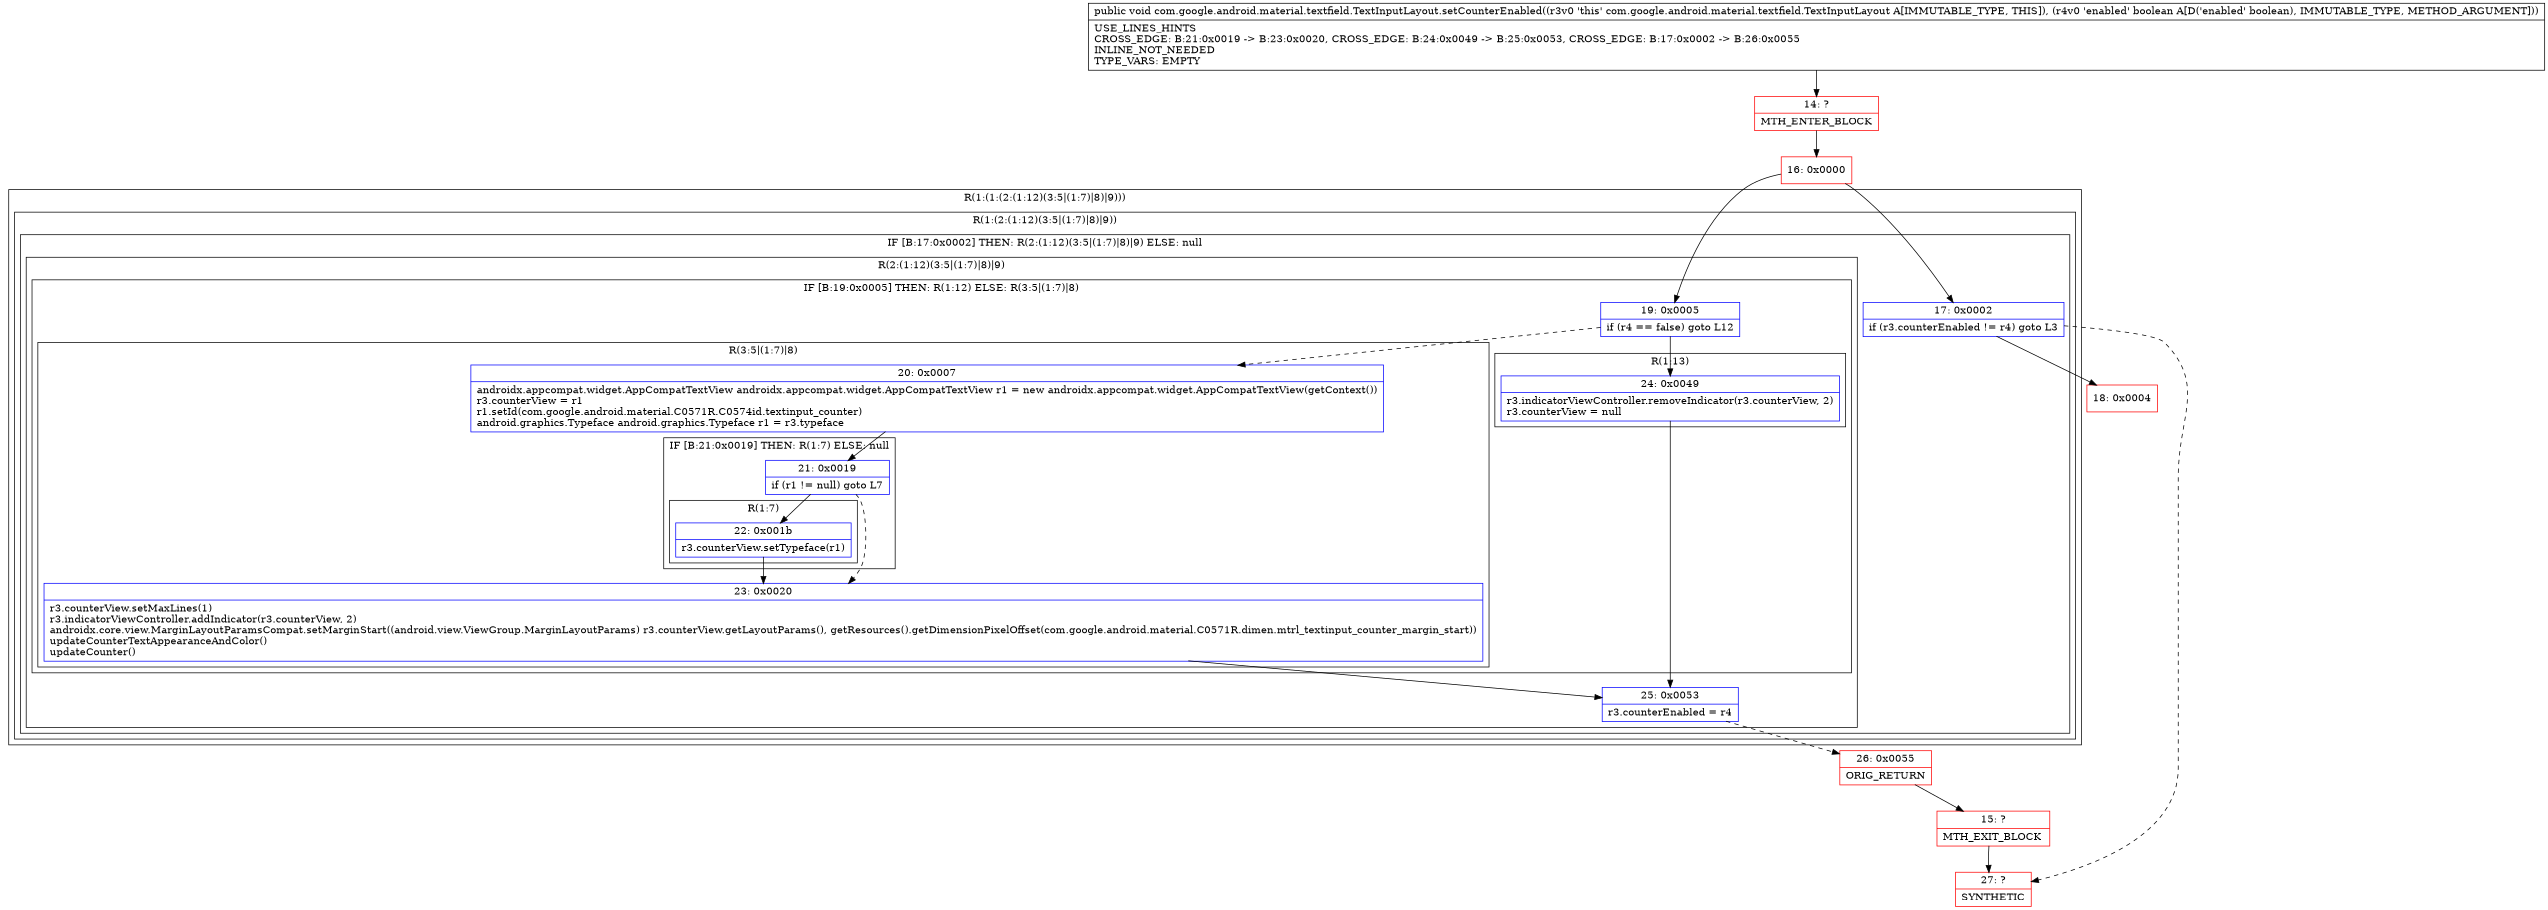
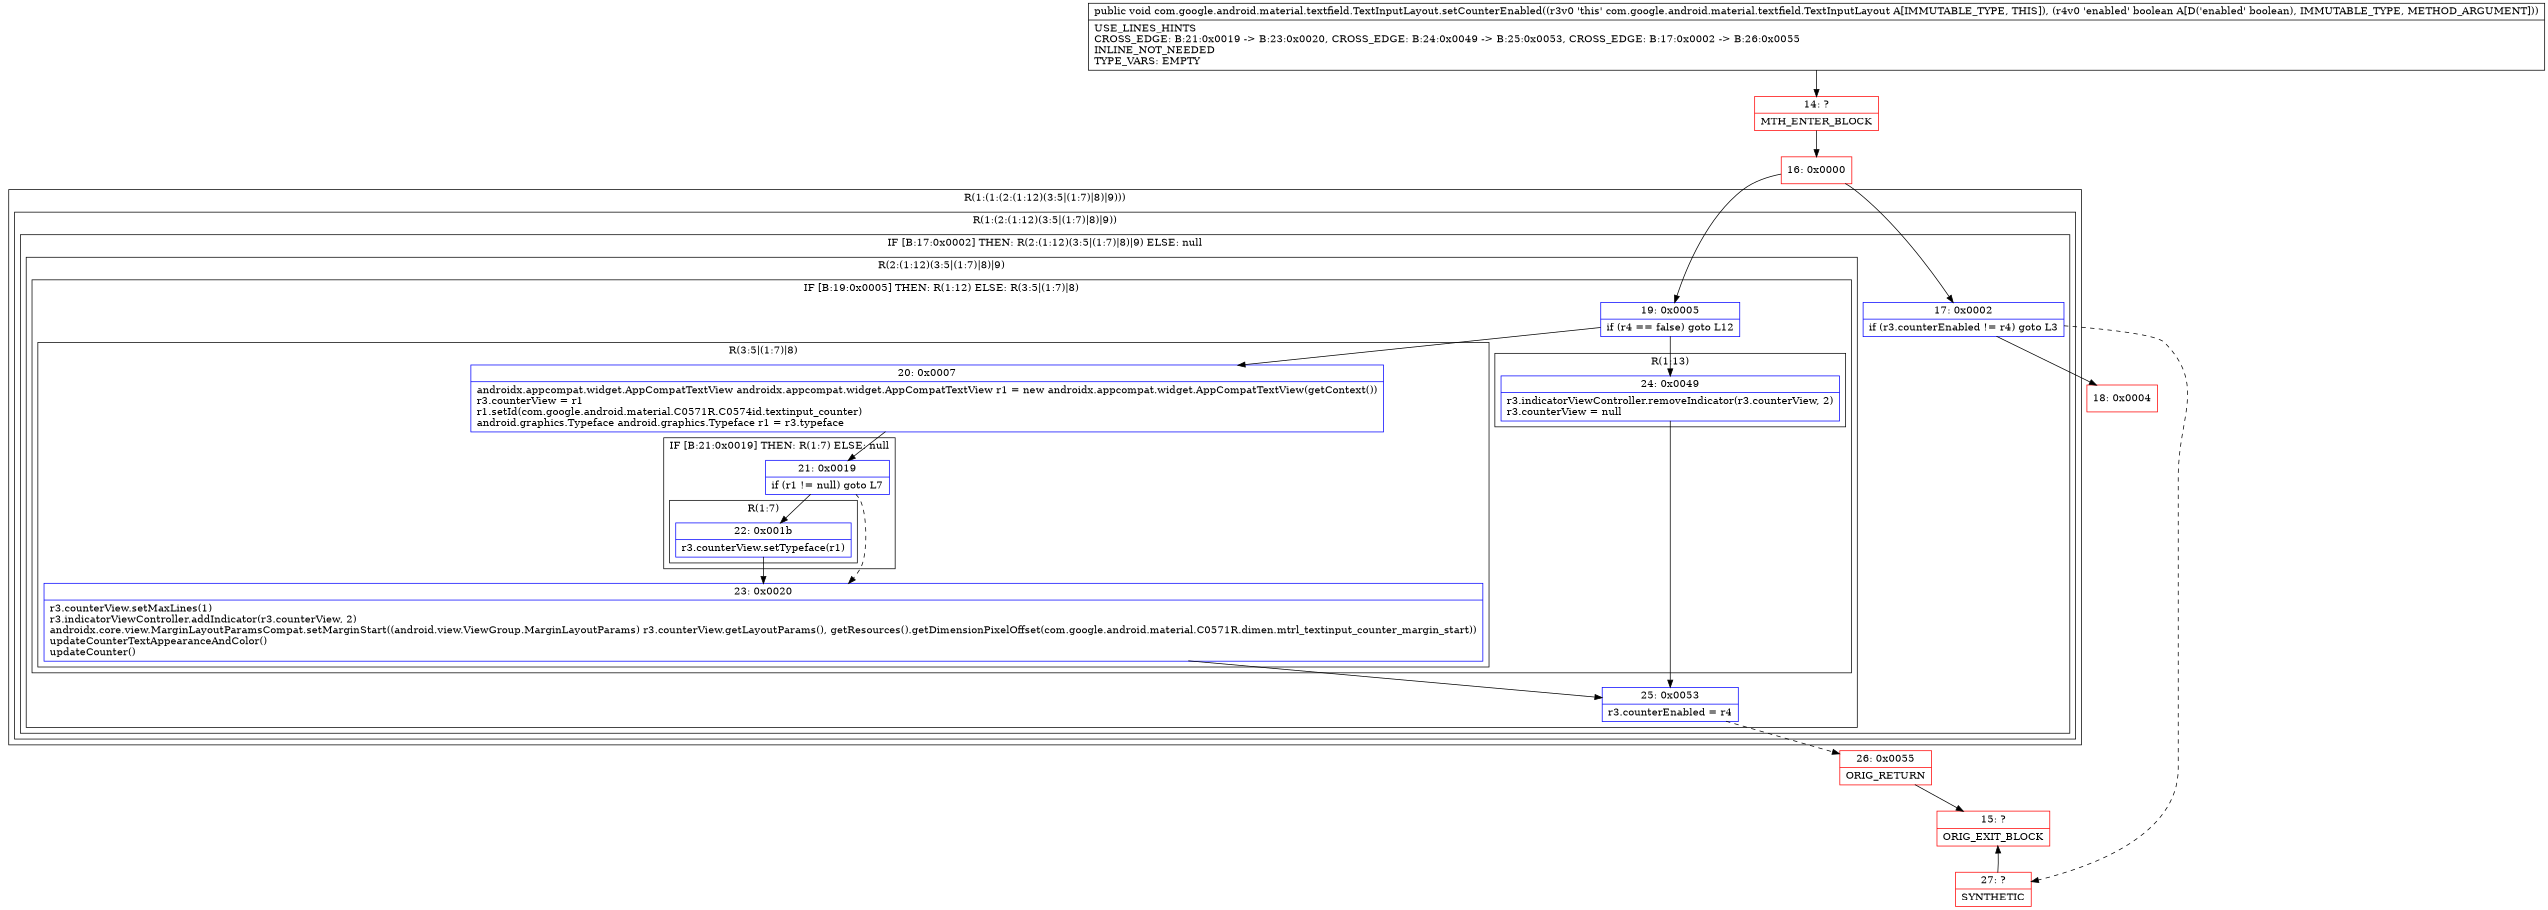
(1414, 347) -> (1414, 347)
(1992, 837) -> (1993, 837)
(1989, 856) -> (1998, 863)
